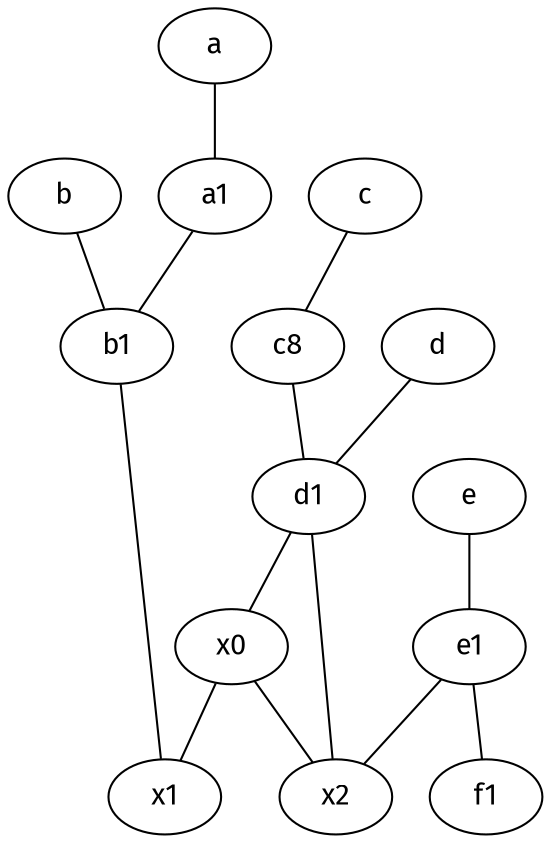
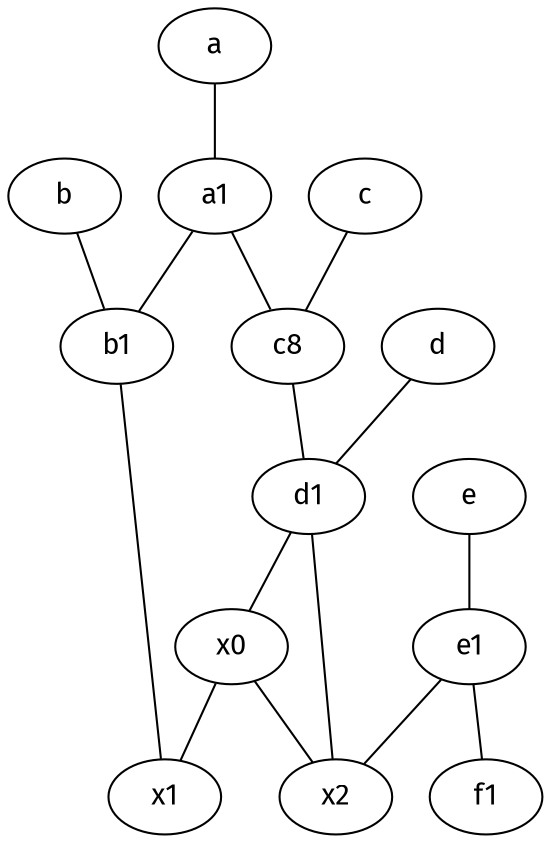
none -> (251, 271)
